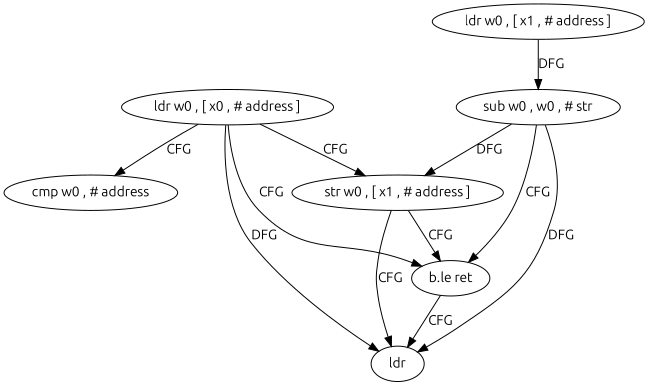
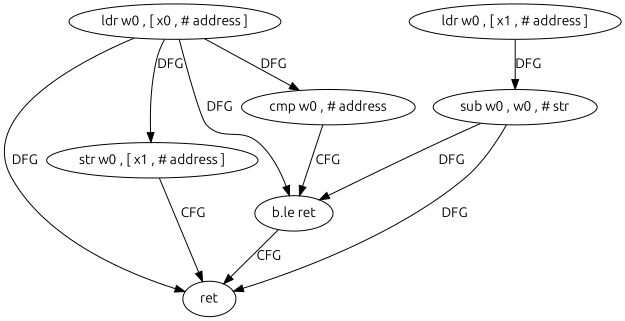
(472, 147) -> none
(179, 150) -> (274, 64)
(335, 150) -> (171, 64)
(271, 193) -> (220, 107)
(538, 193) -> (452, 160)
(422, 232) -> (313, 156)
(398, 364) -> (209, 299)
